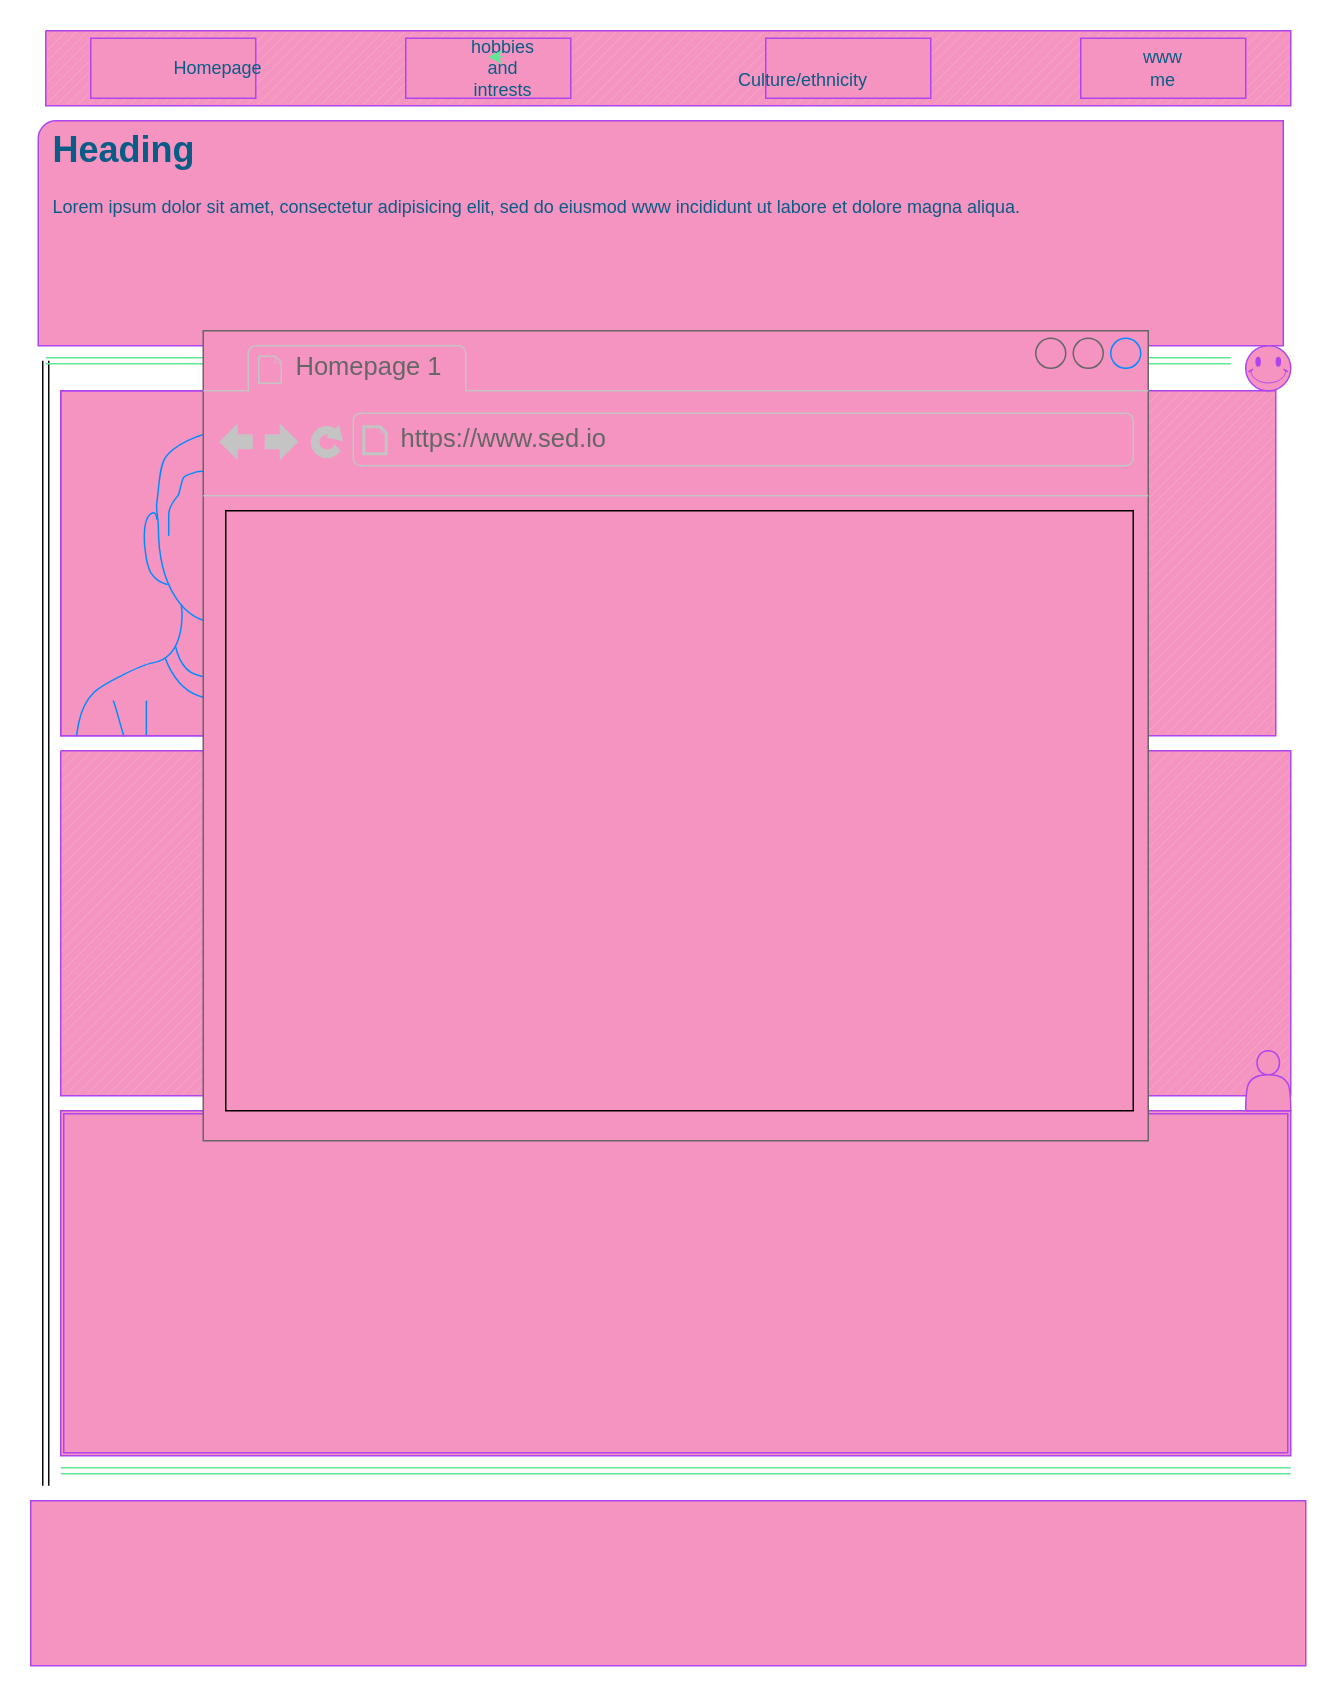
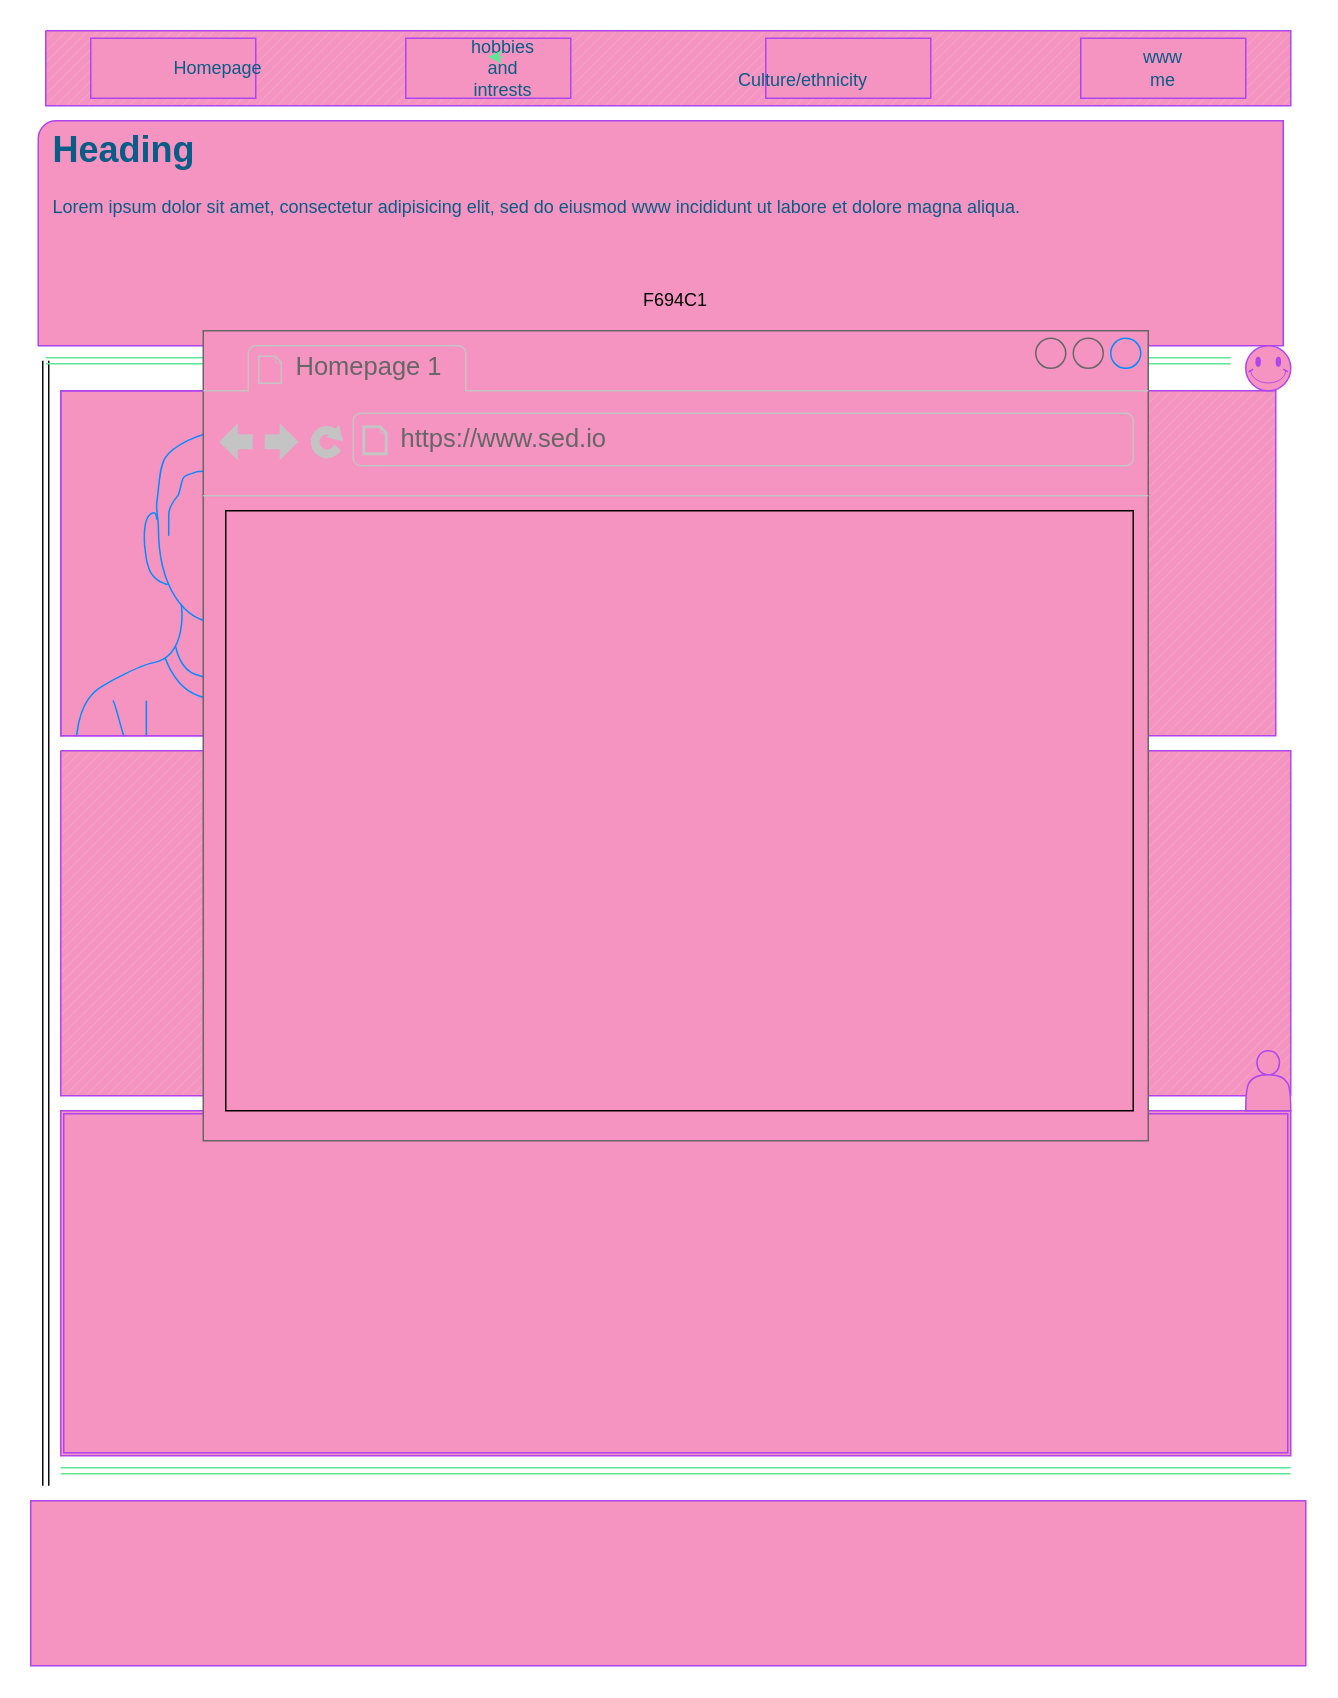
none -> (676, 301)
